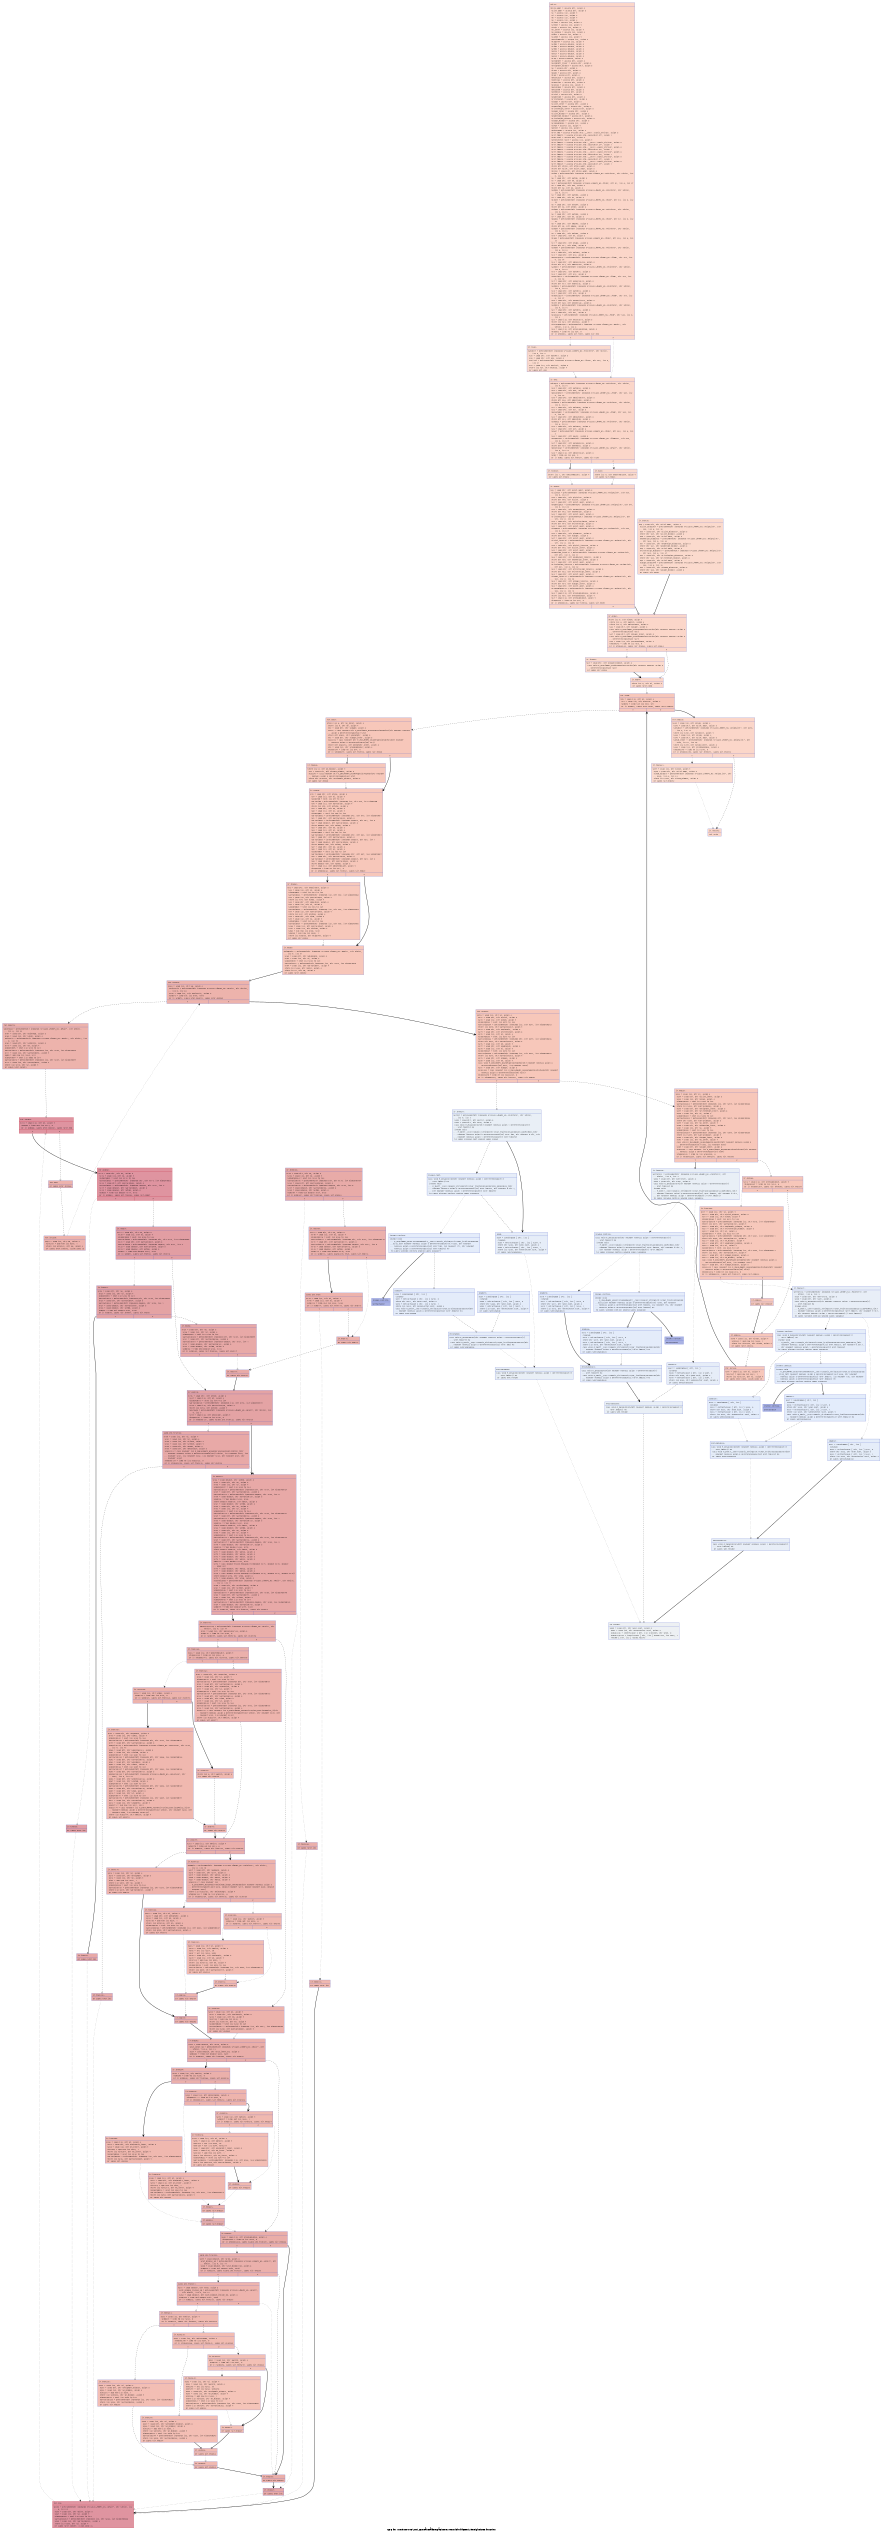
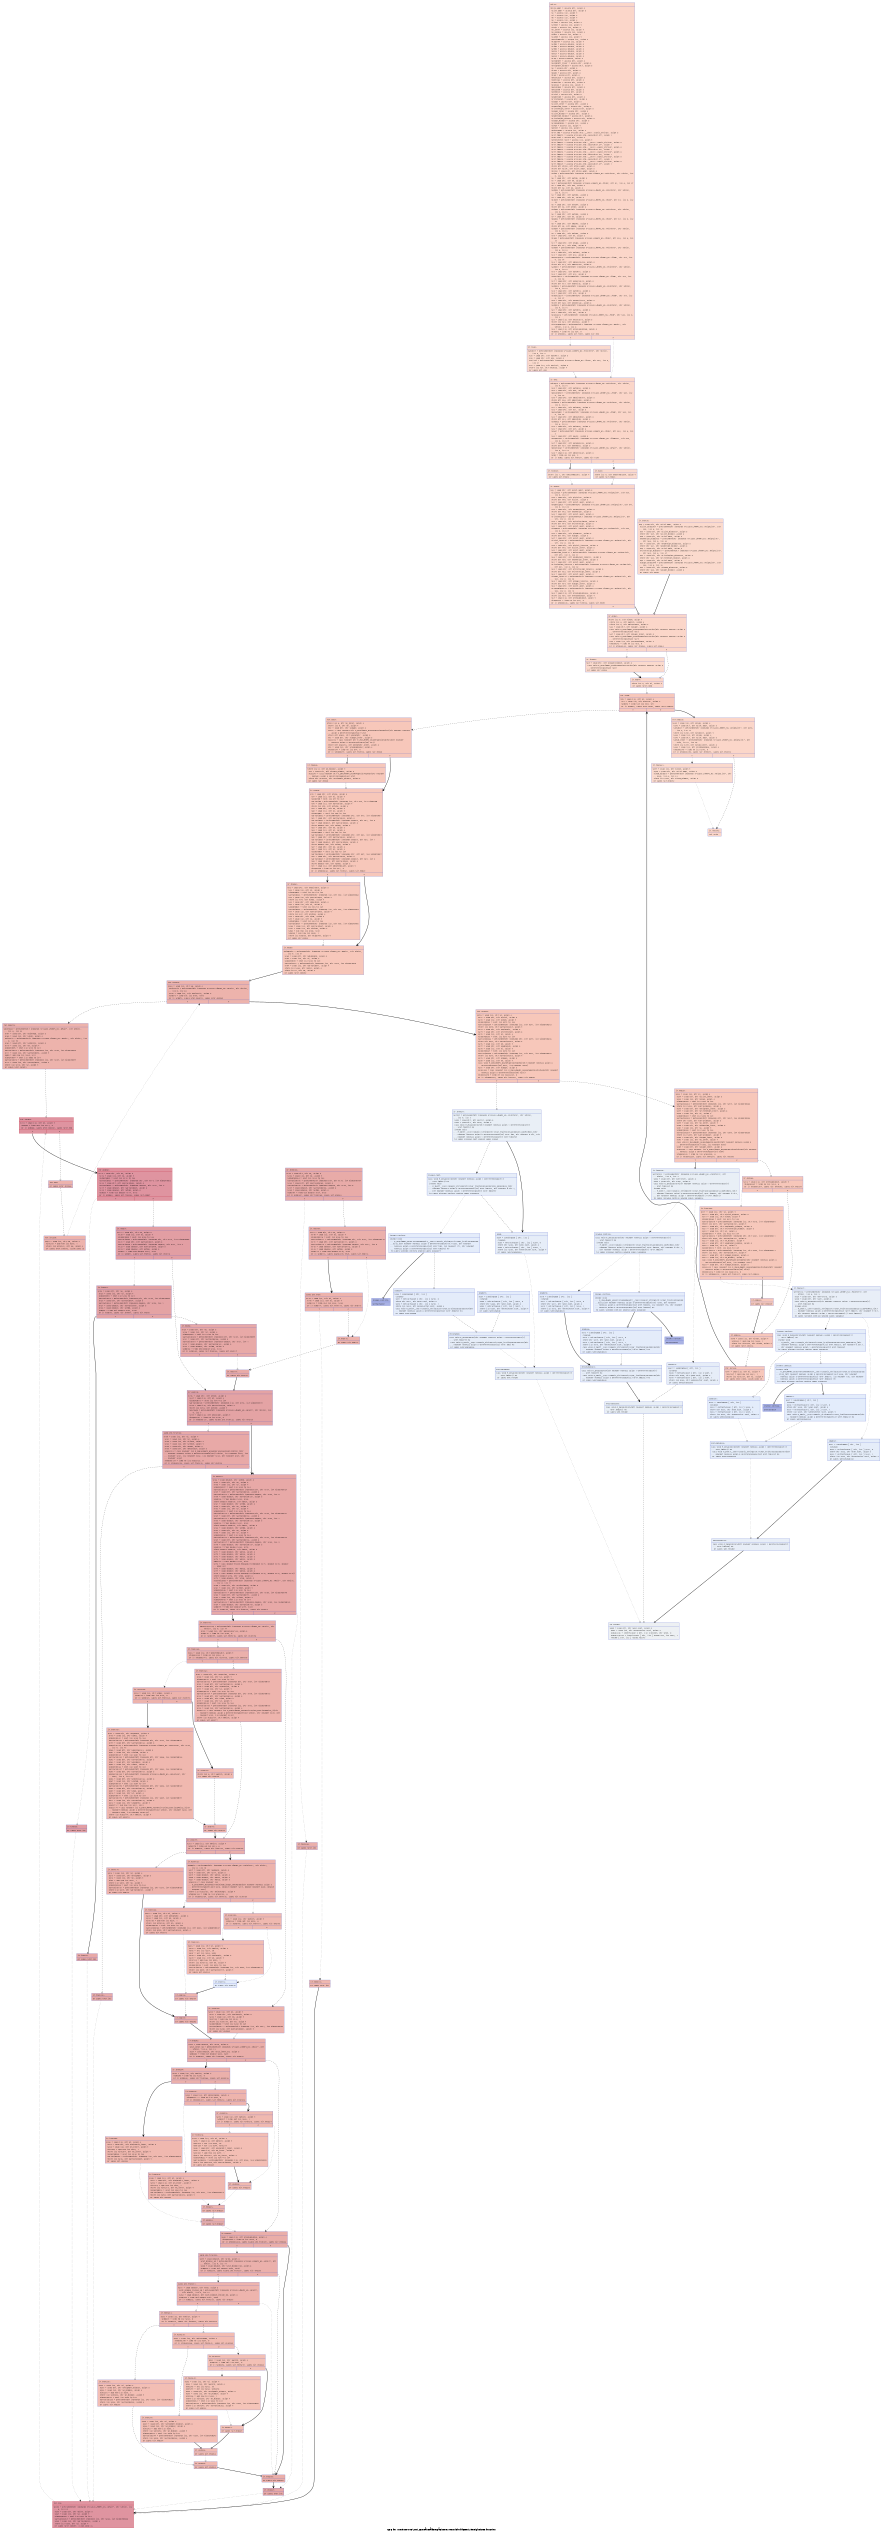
(225, 1984) -> (225, 1984)
